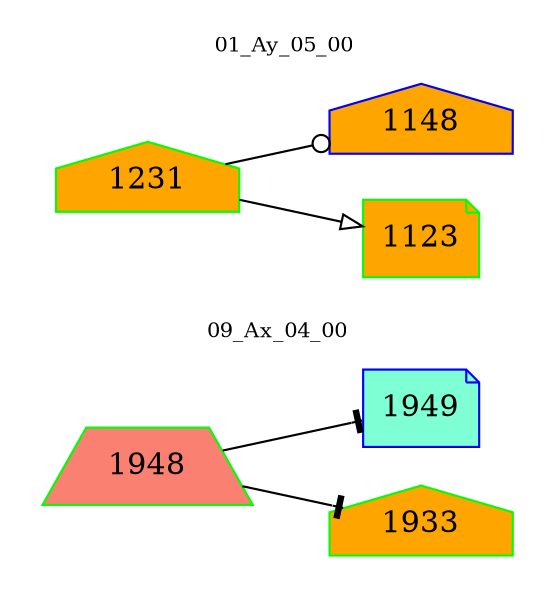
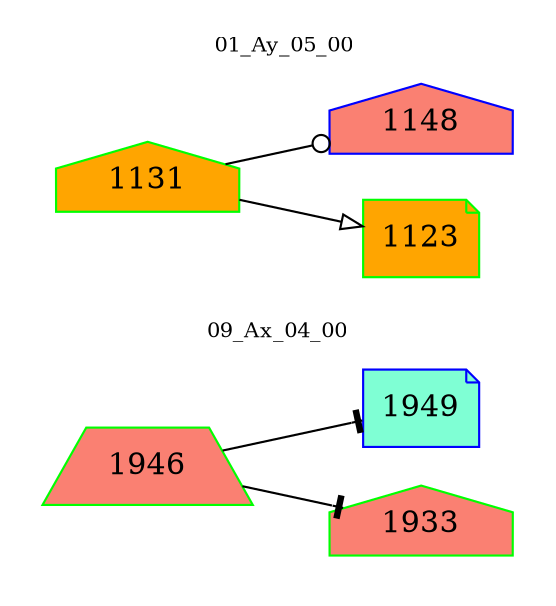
(421, 122) -> (421, 122)
(148, 180) -> (148, 180)
(148, 466) -> (148, 466)
(421, 524) -> (421, 524)
